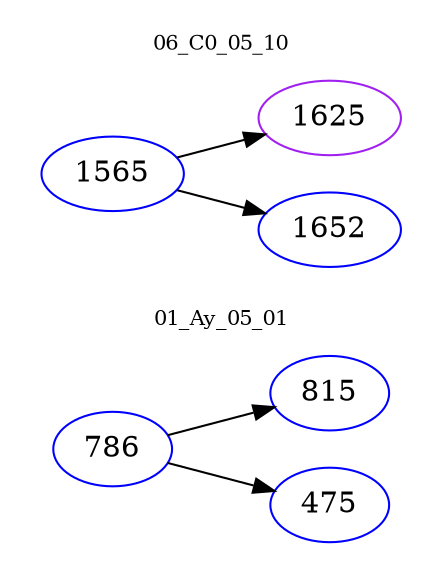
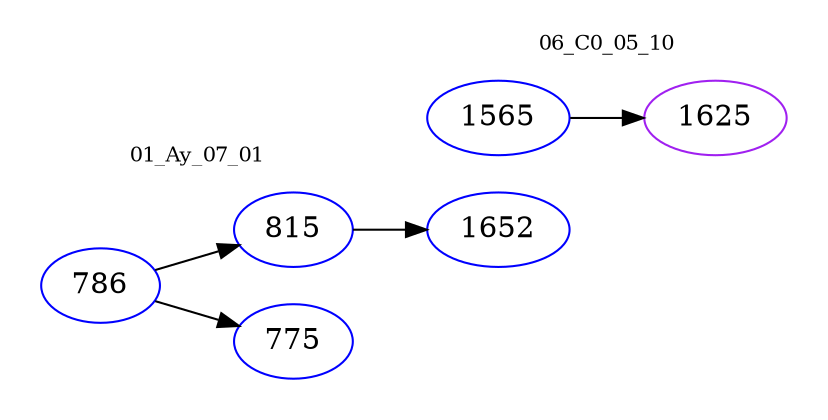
(211, 199) -> (382, 230)
(221, 320) -> (197, 156)
(330, 505) -> (293, 341)
